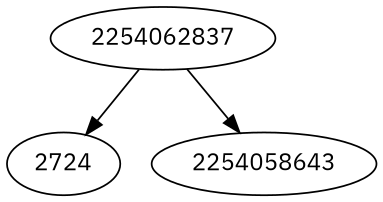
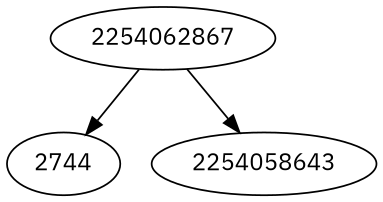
(163, 38) -> (163, 38)
(64, 164) -> (64, 164)
